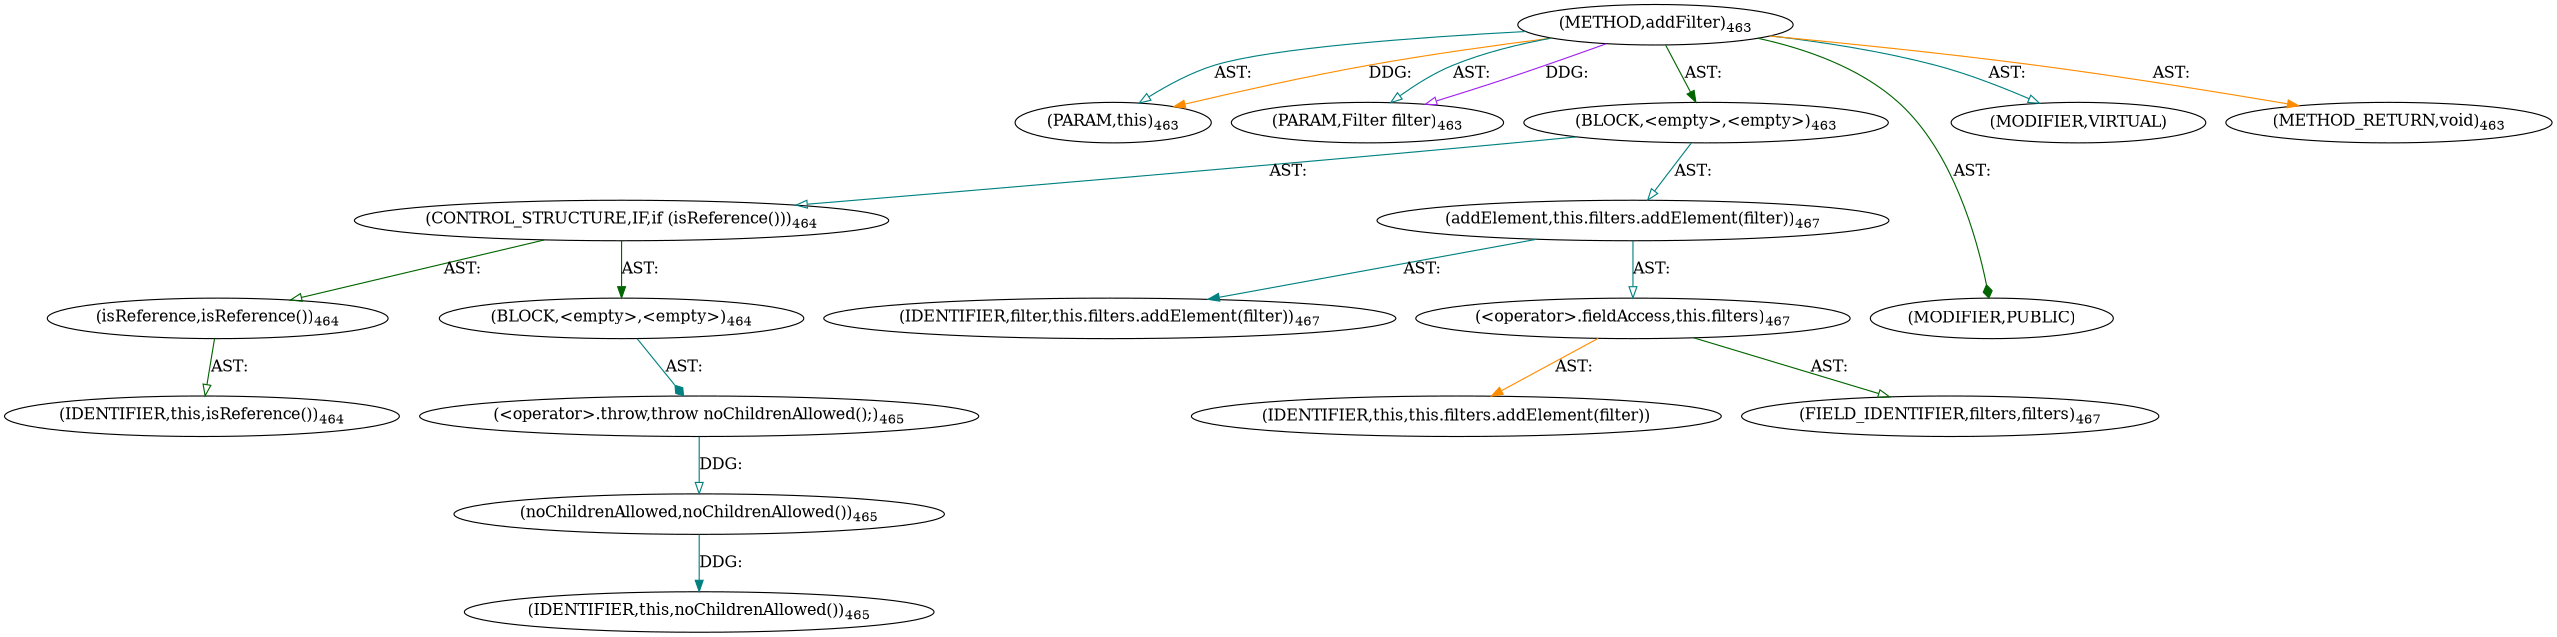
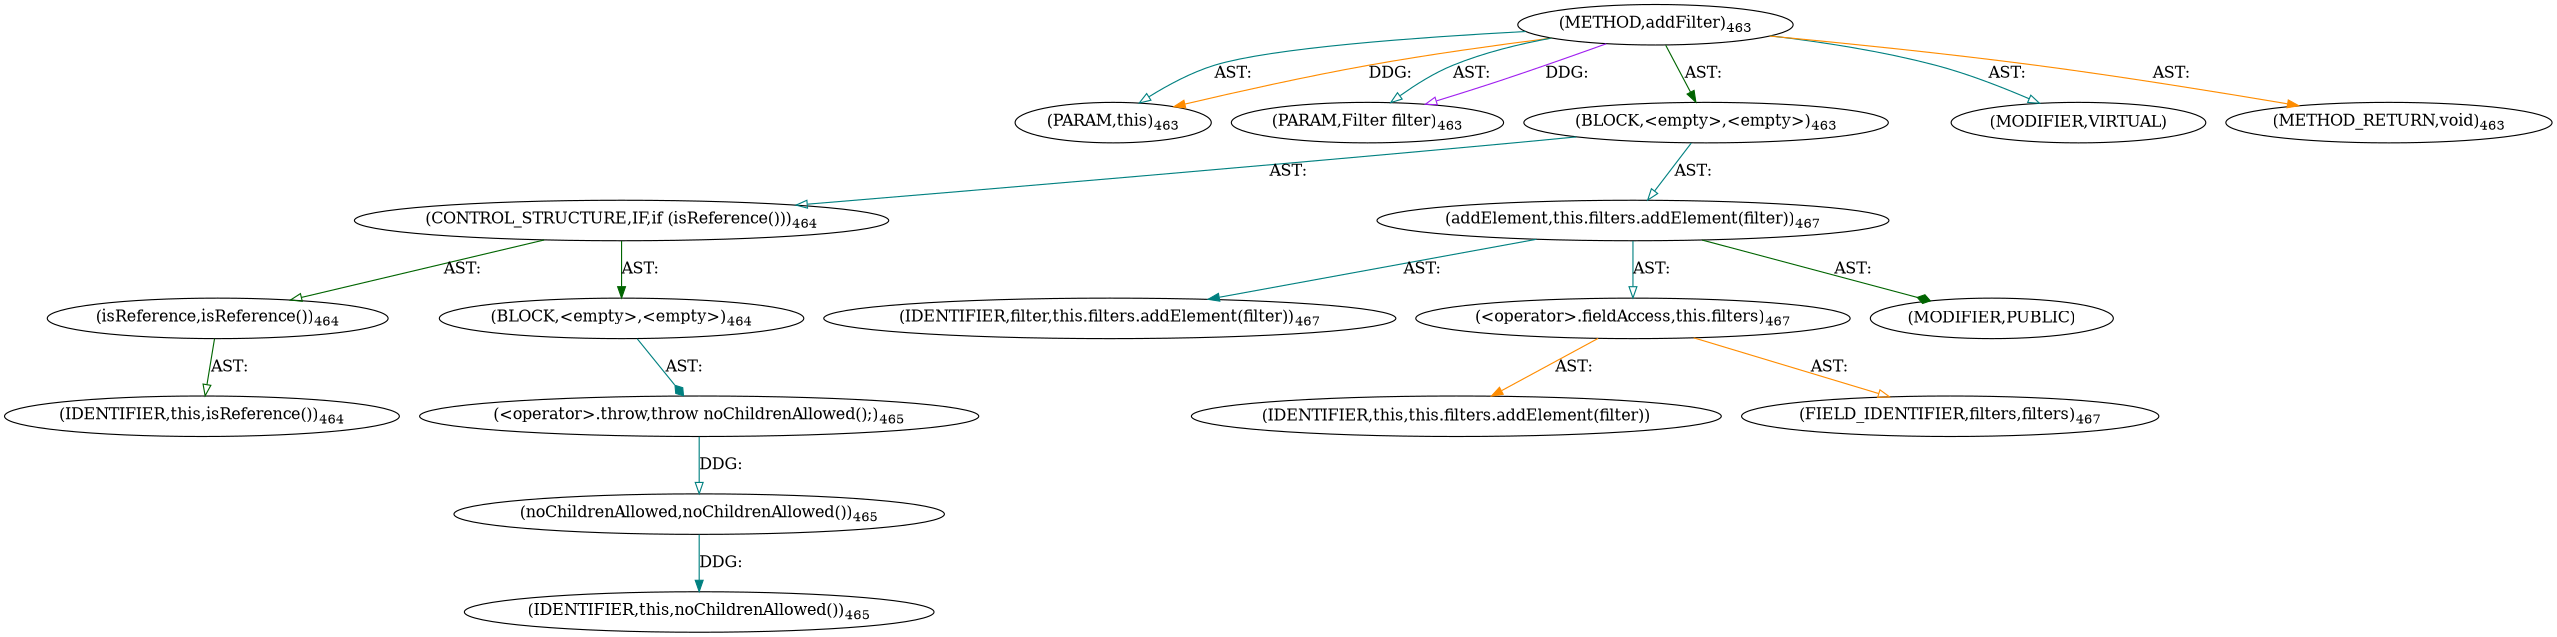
(1915, 120) -> (1810, 269)
(1786, 366) -> (1786, 366)
